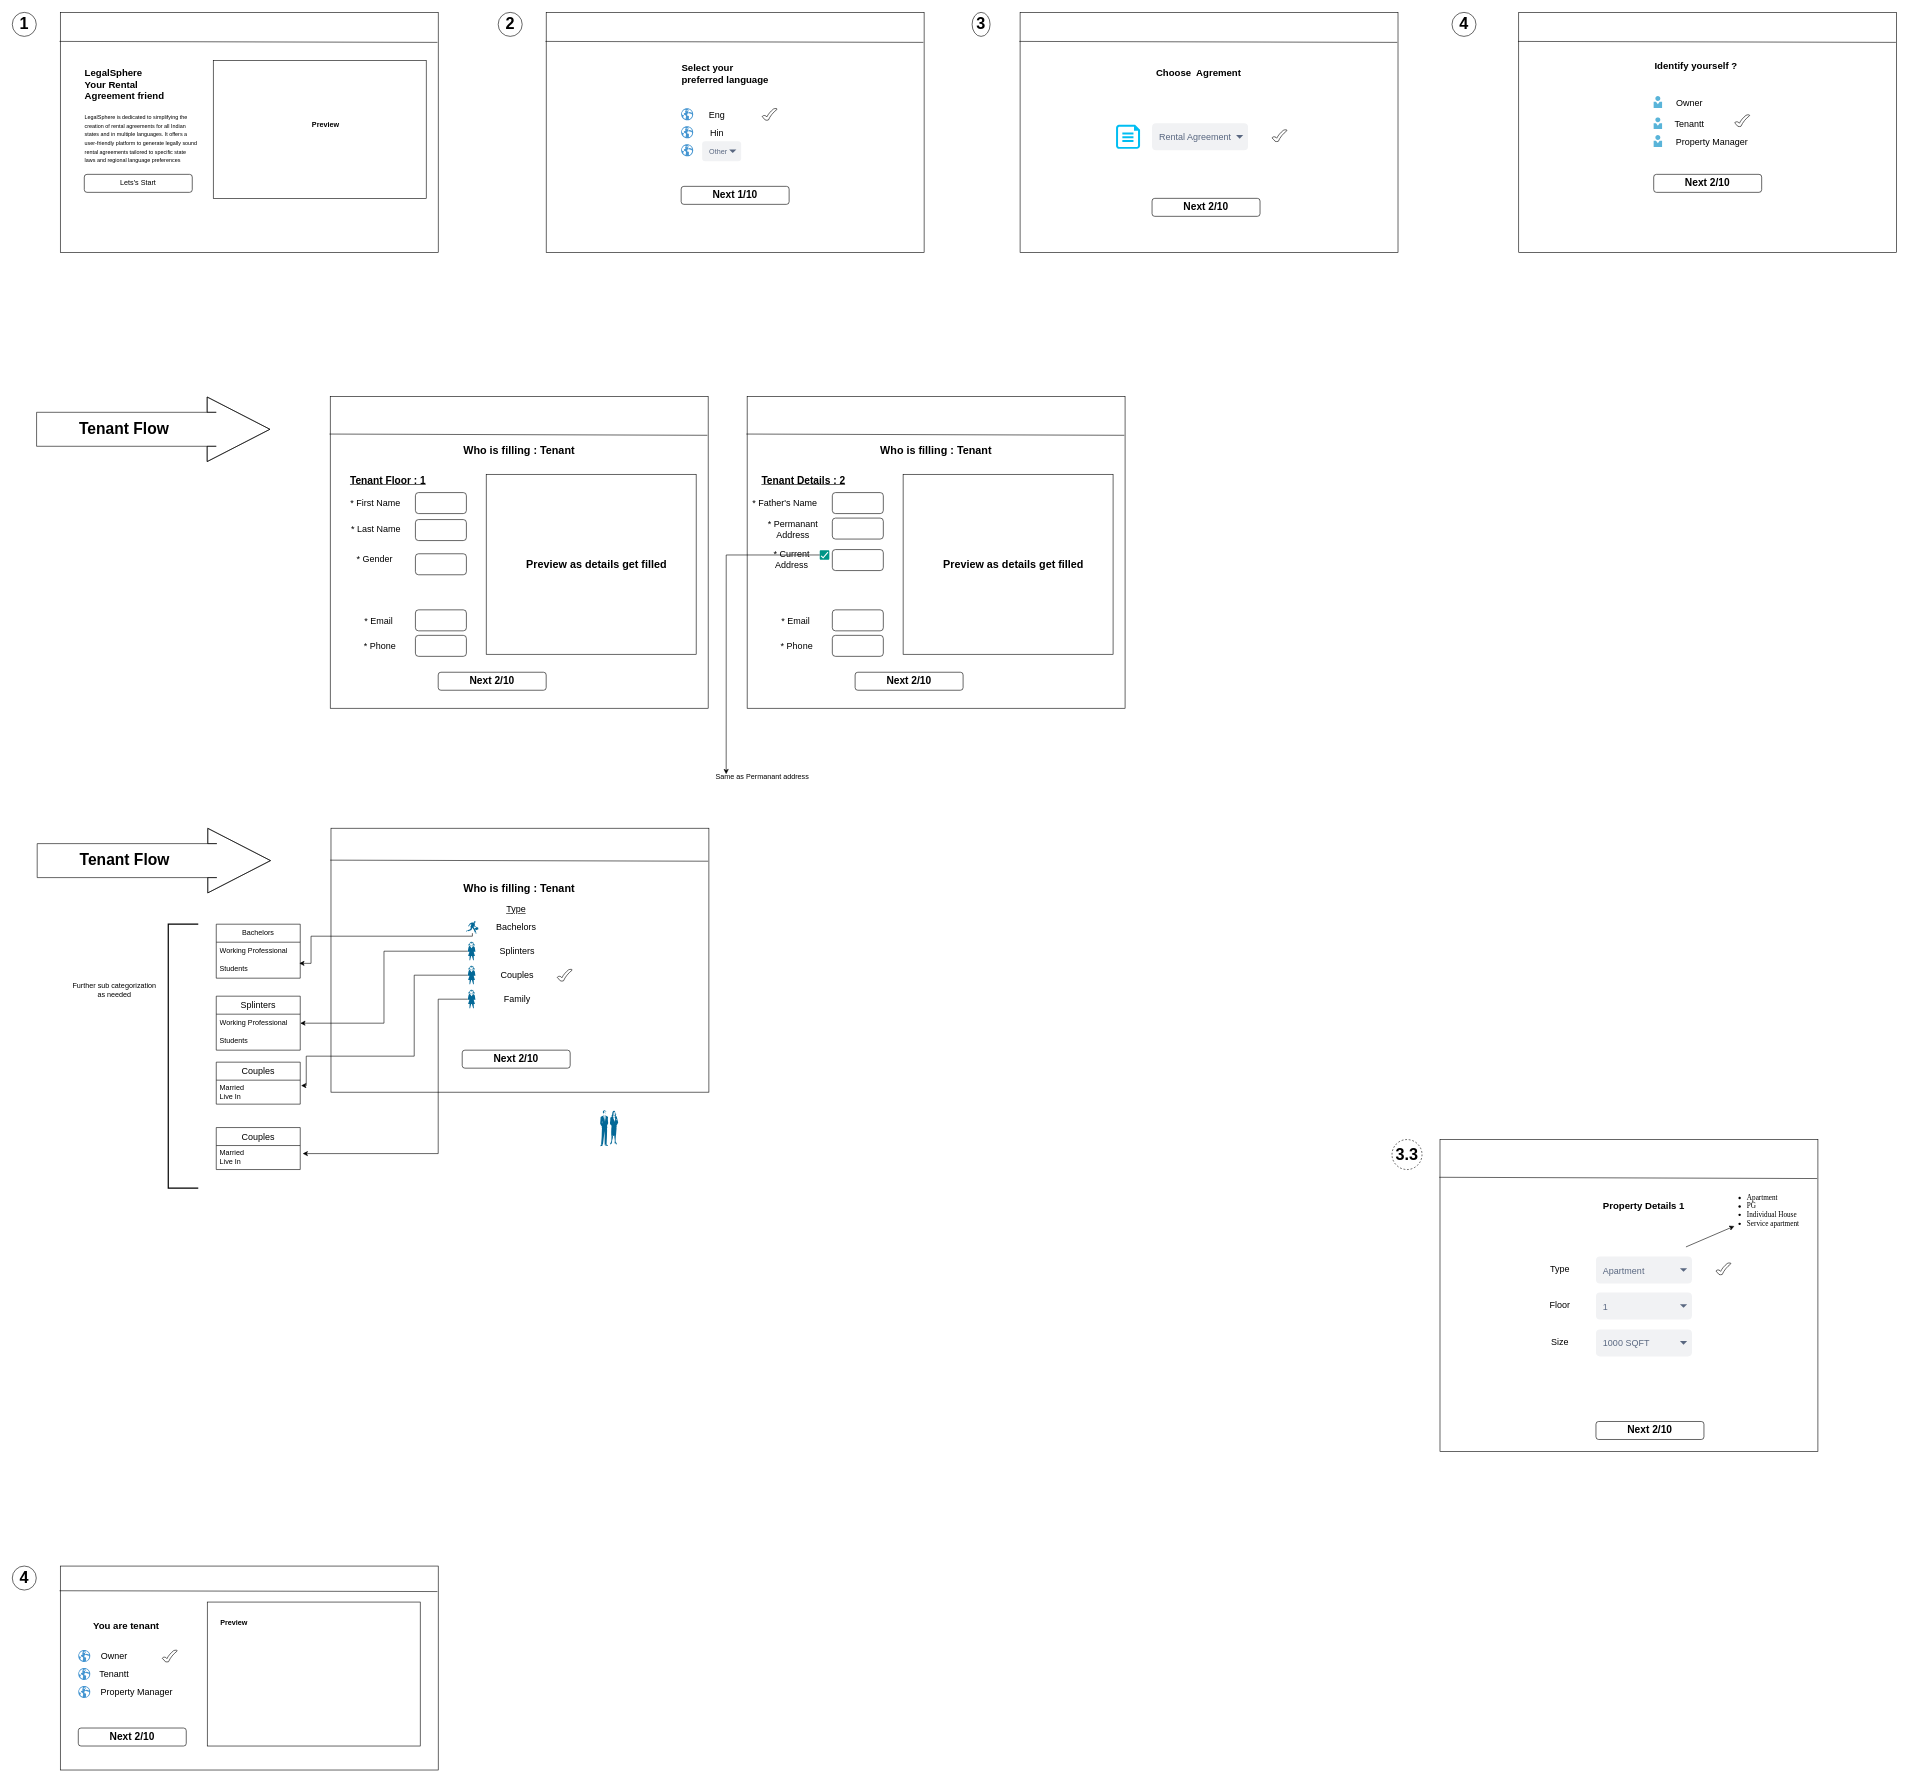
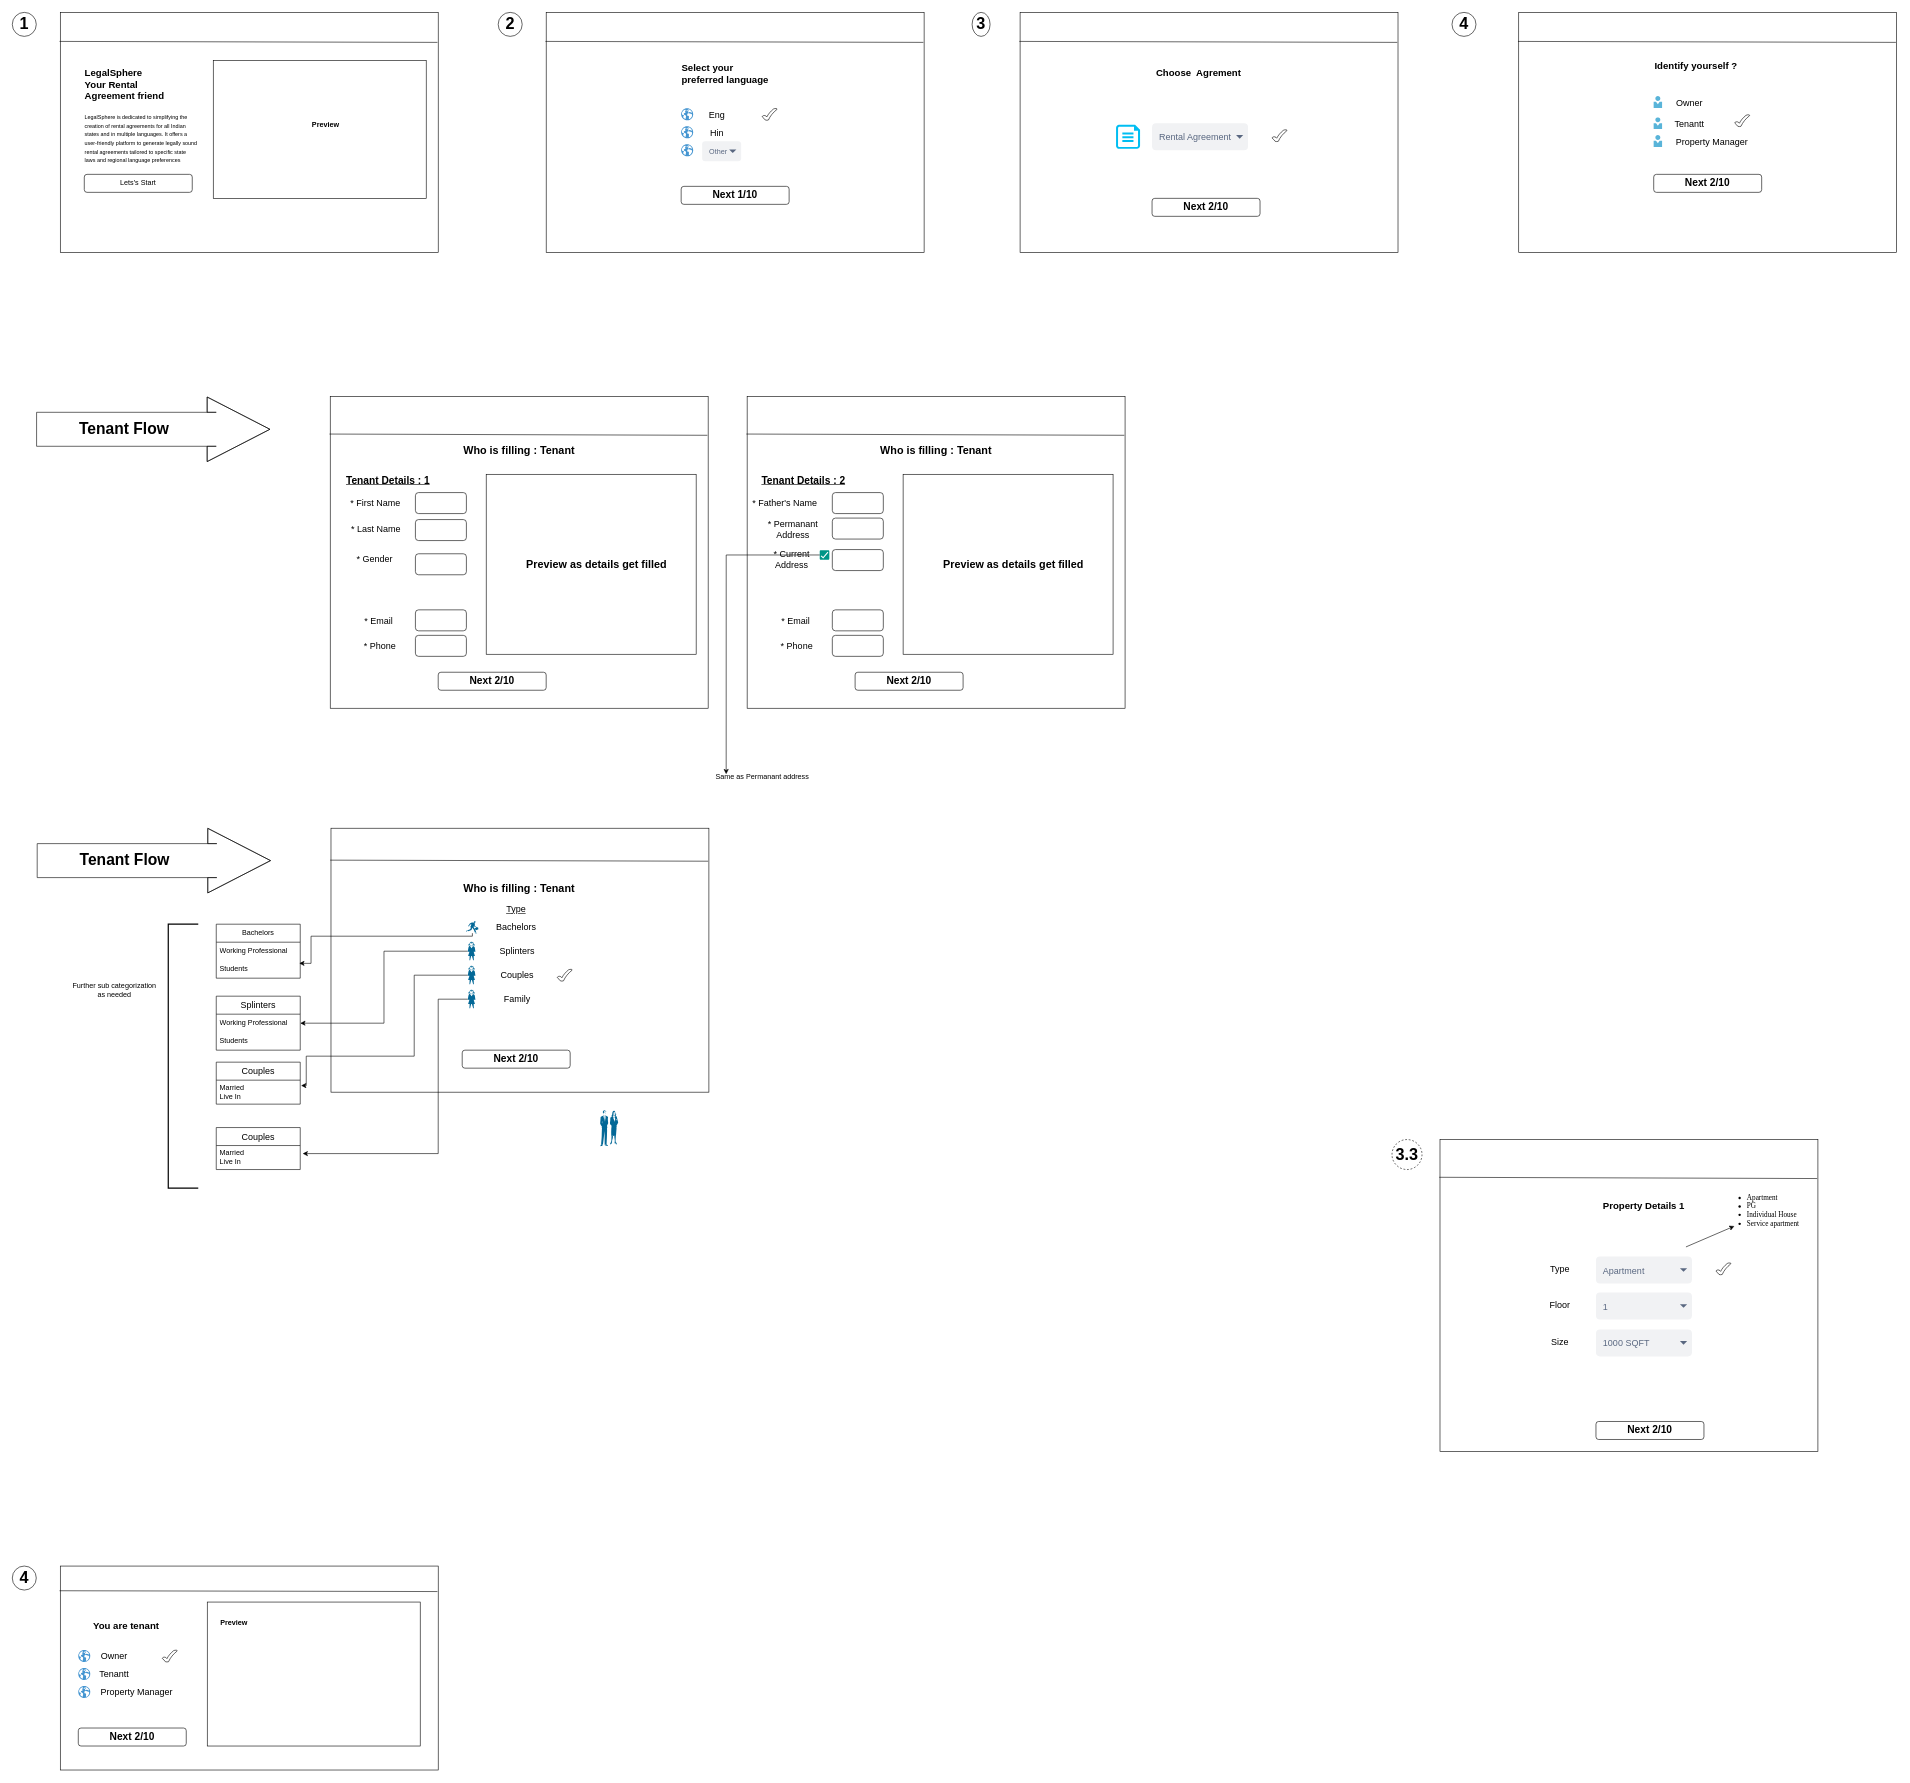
(388, 481) -> (388, 481)
